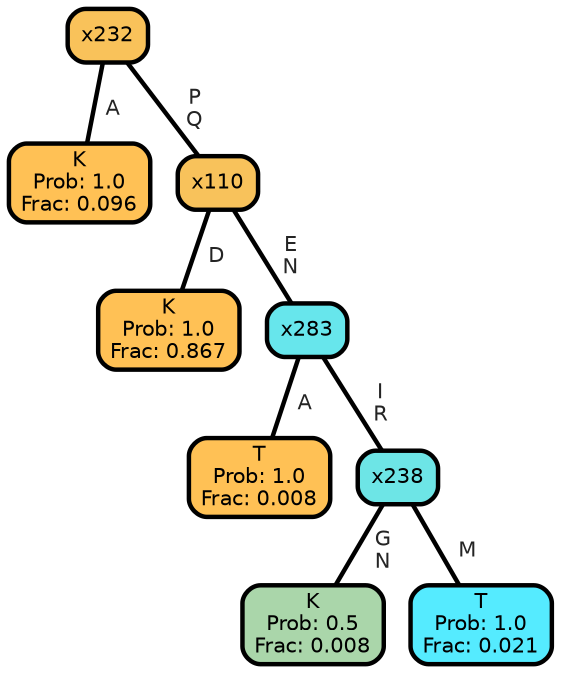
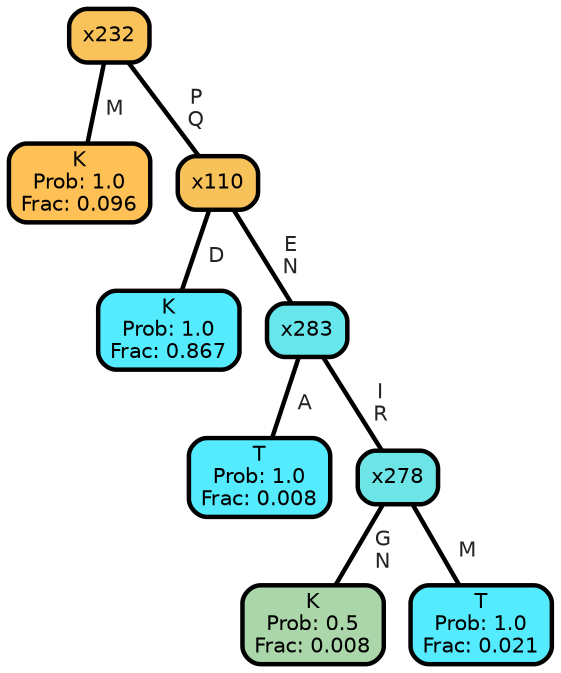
(110, 109) -> (112, 109)
(169, 330) -> (169, 330)
(260, 477) -> (260, 477)
(398, 477) -> (398, 477)
